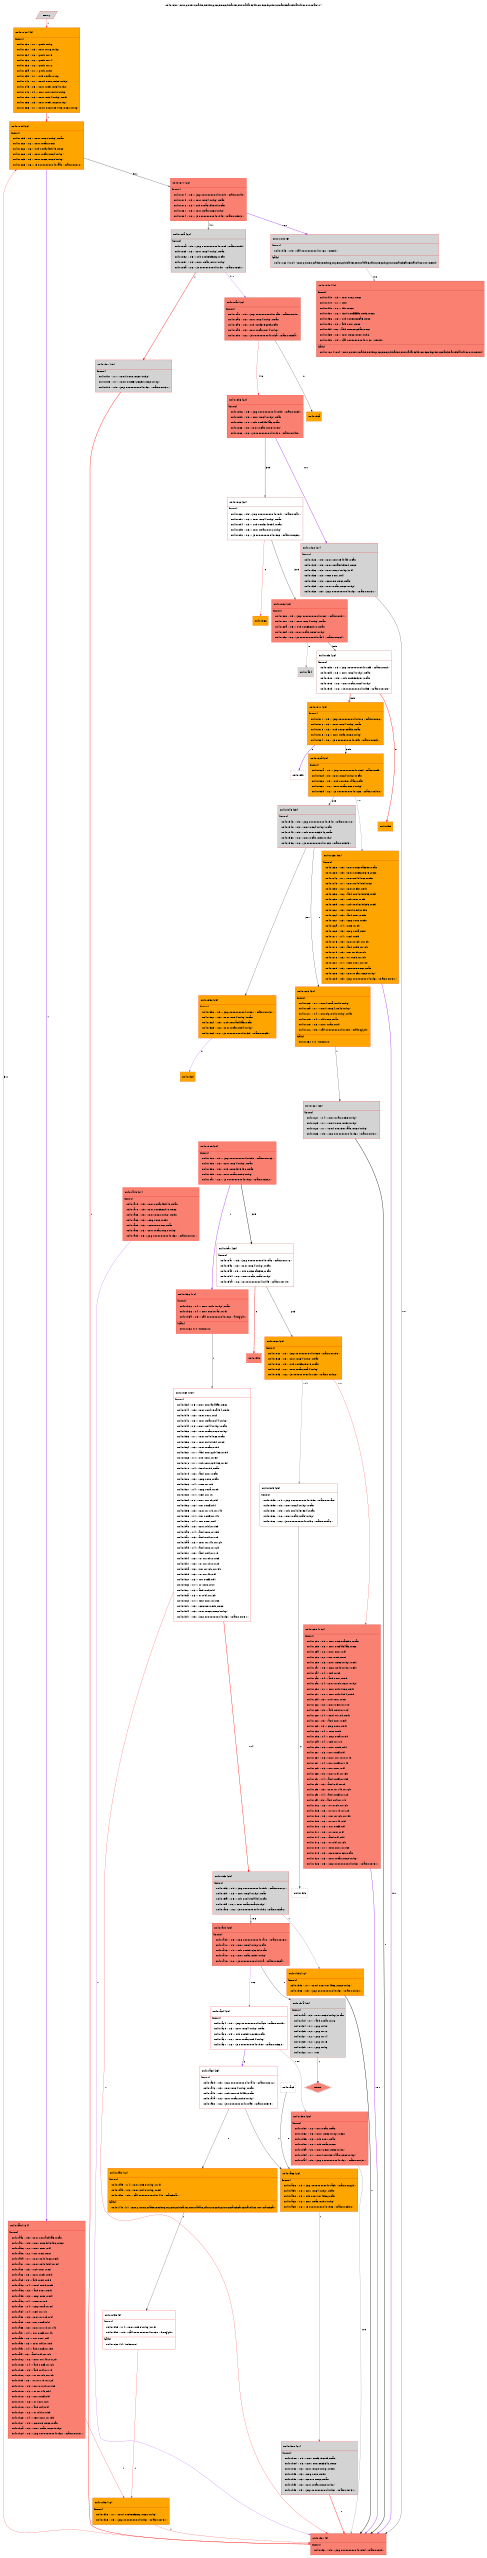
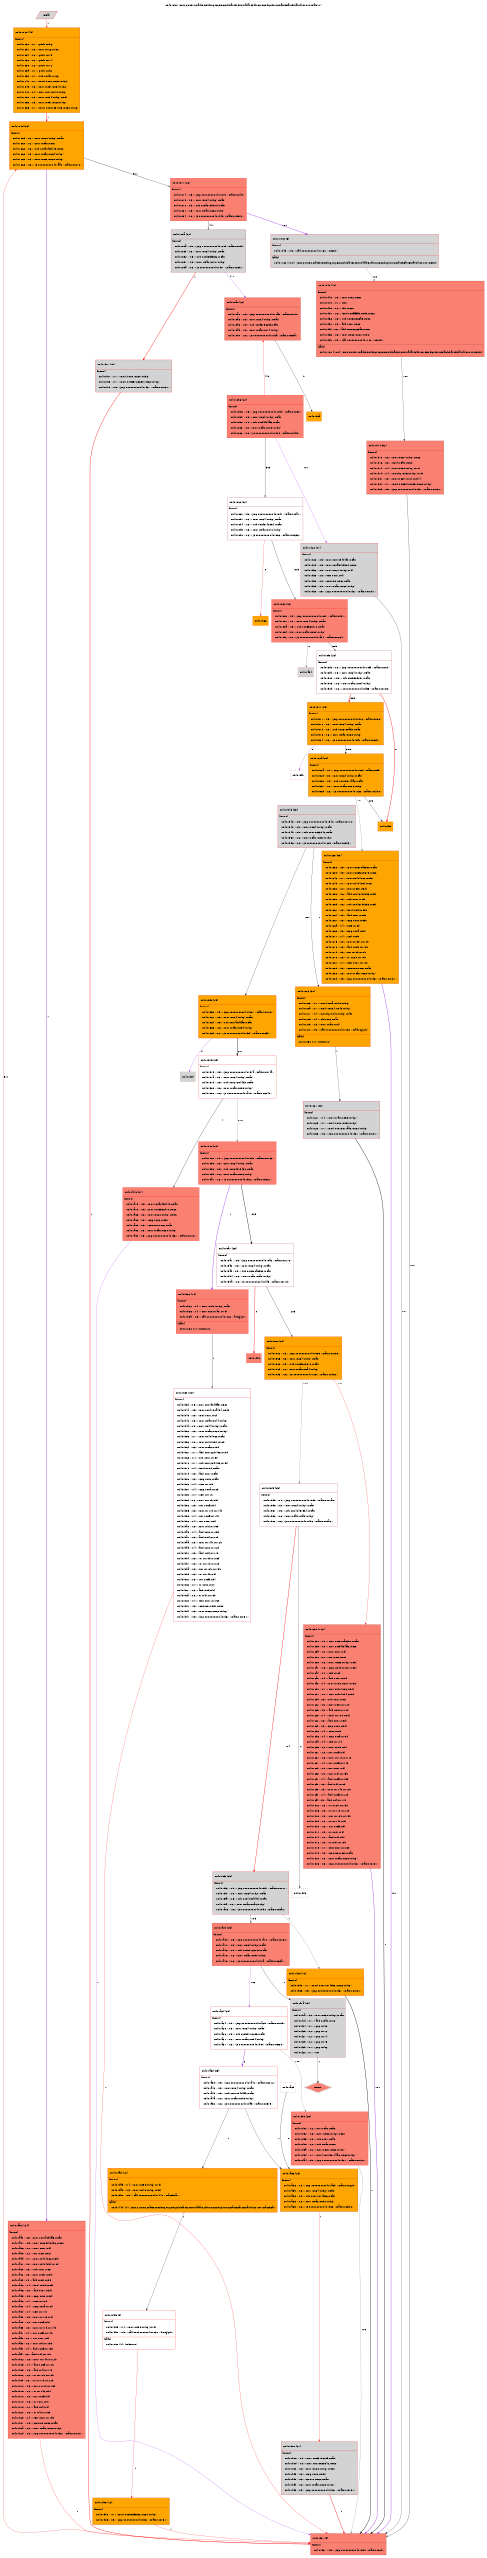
(47, 15) -> (47, 15)
(257, 367) -> (264, 369)
none -> (405, 468)
(301, 490) -> (301, 490)
(305, 756) -> (305, 756)
(332, 800) -> (373, 808)
(188, 1077) -> (188, 1077)
none -> (237, 1077)
(236, 1746) -> (276, 1698)
(104, 2458) -> (177, 2539)
